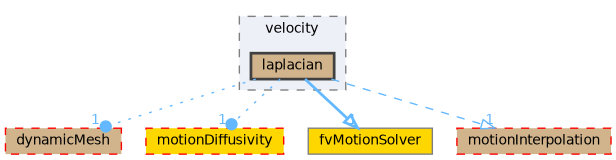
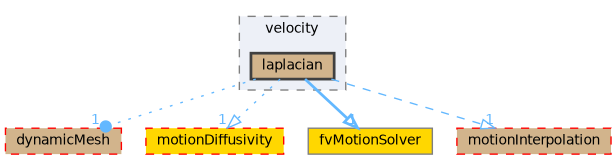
(258, 100) -> (258, 100)
